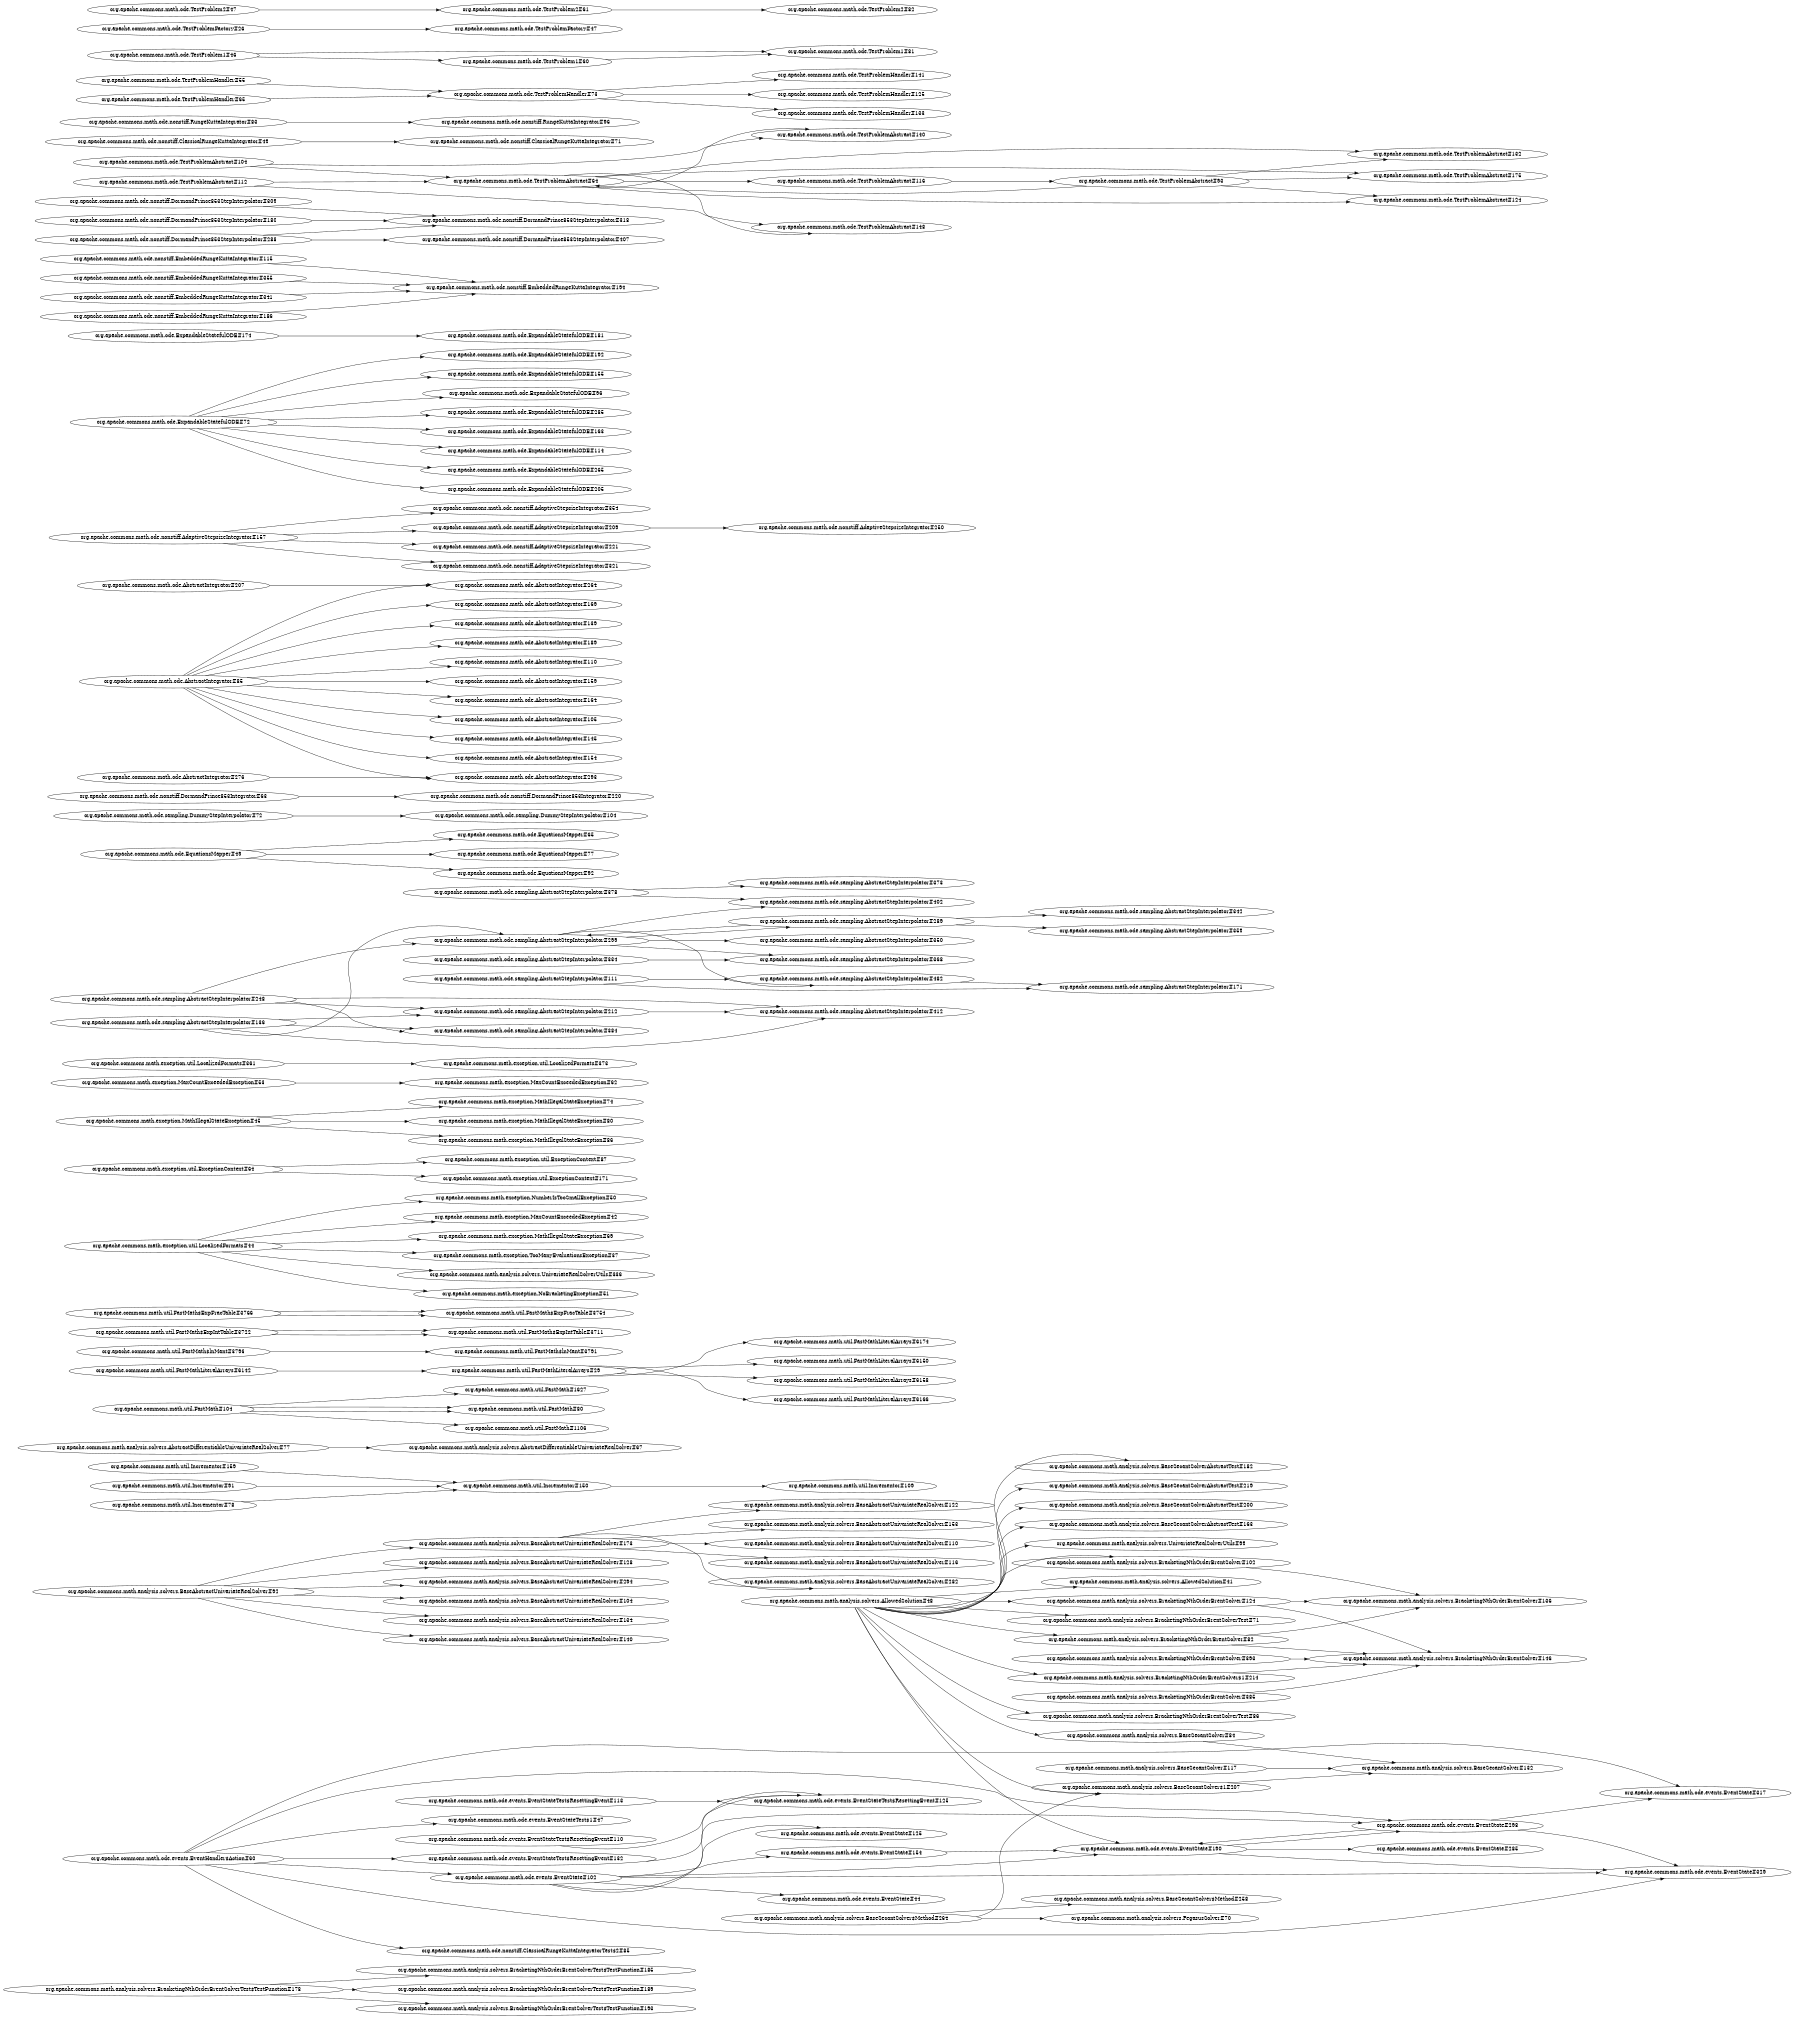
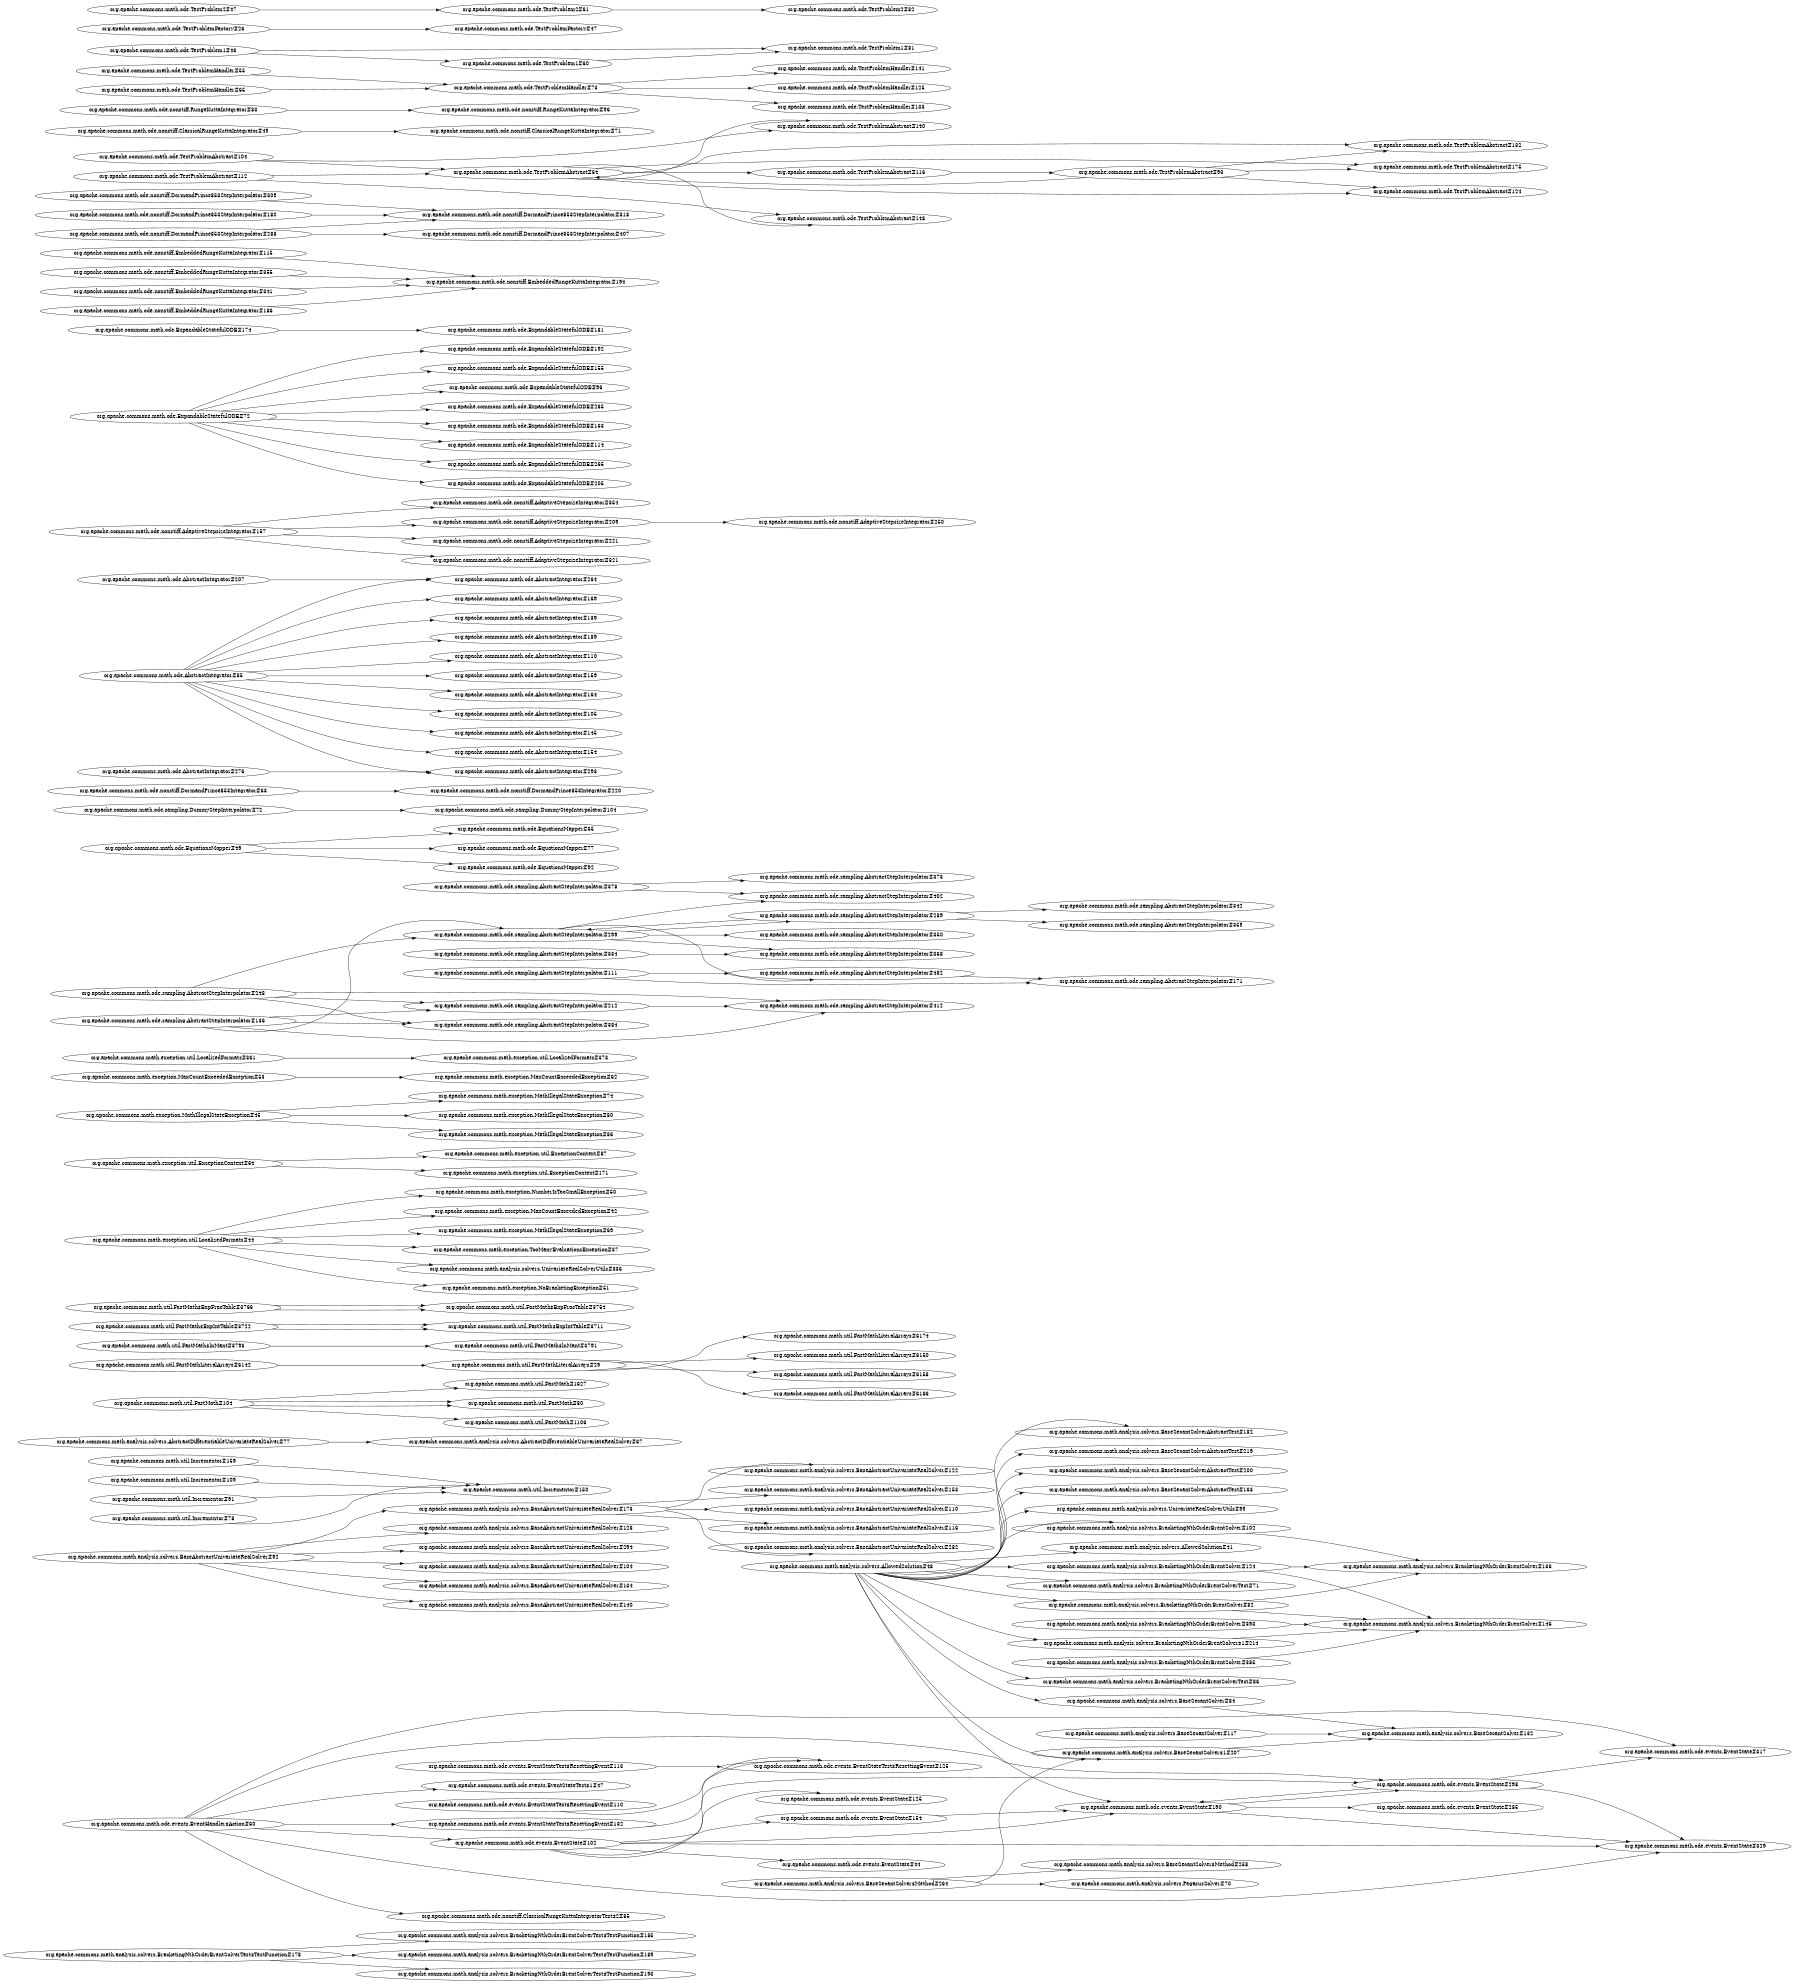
(687, 1486) -> (348, 1485)
